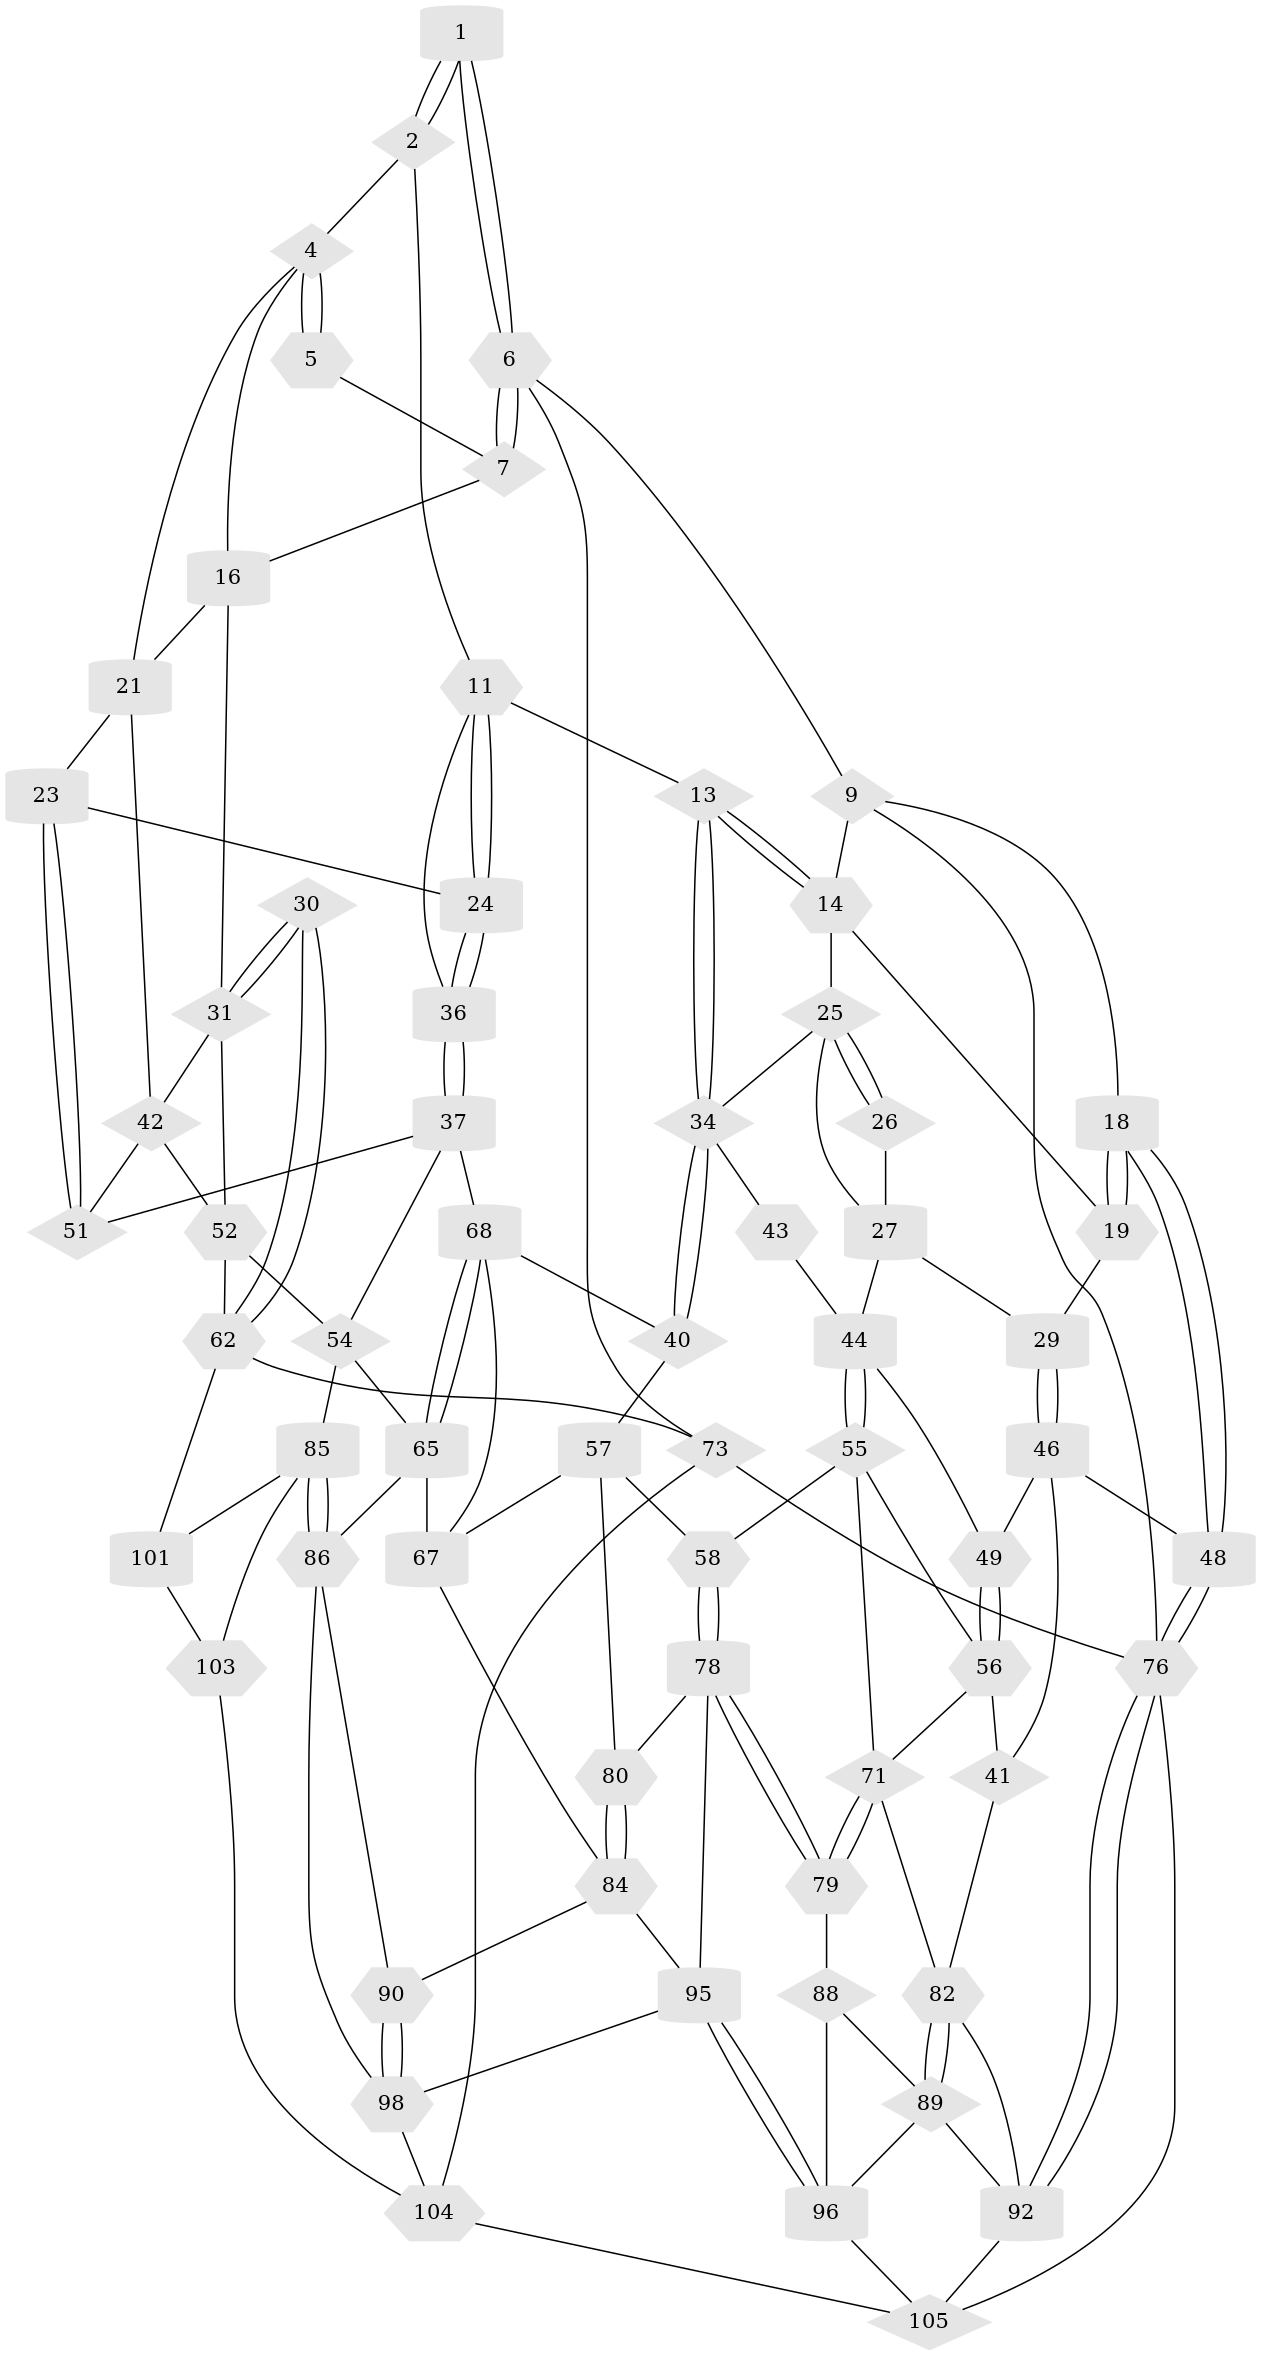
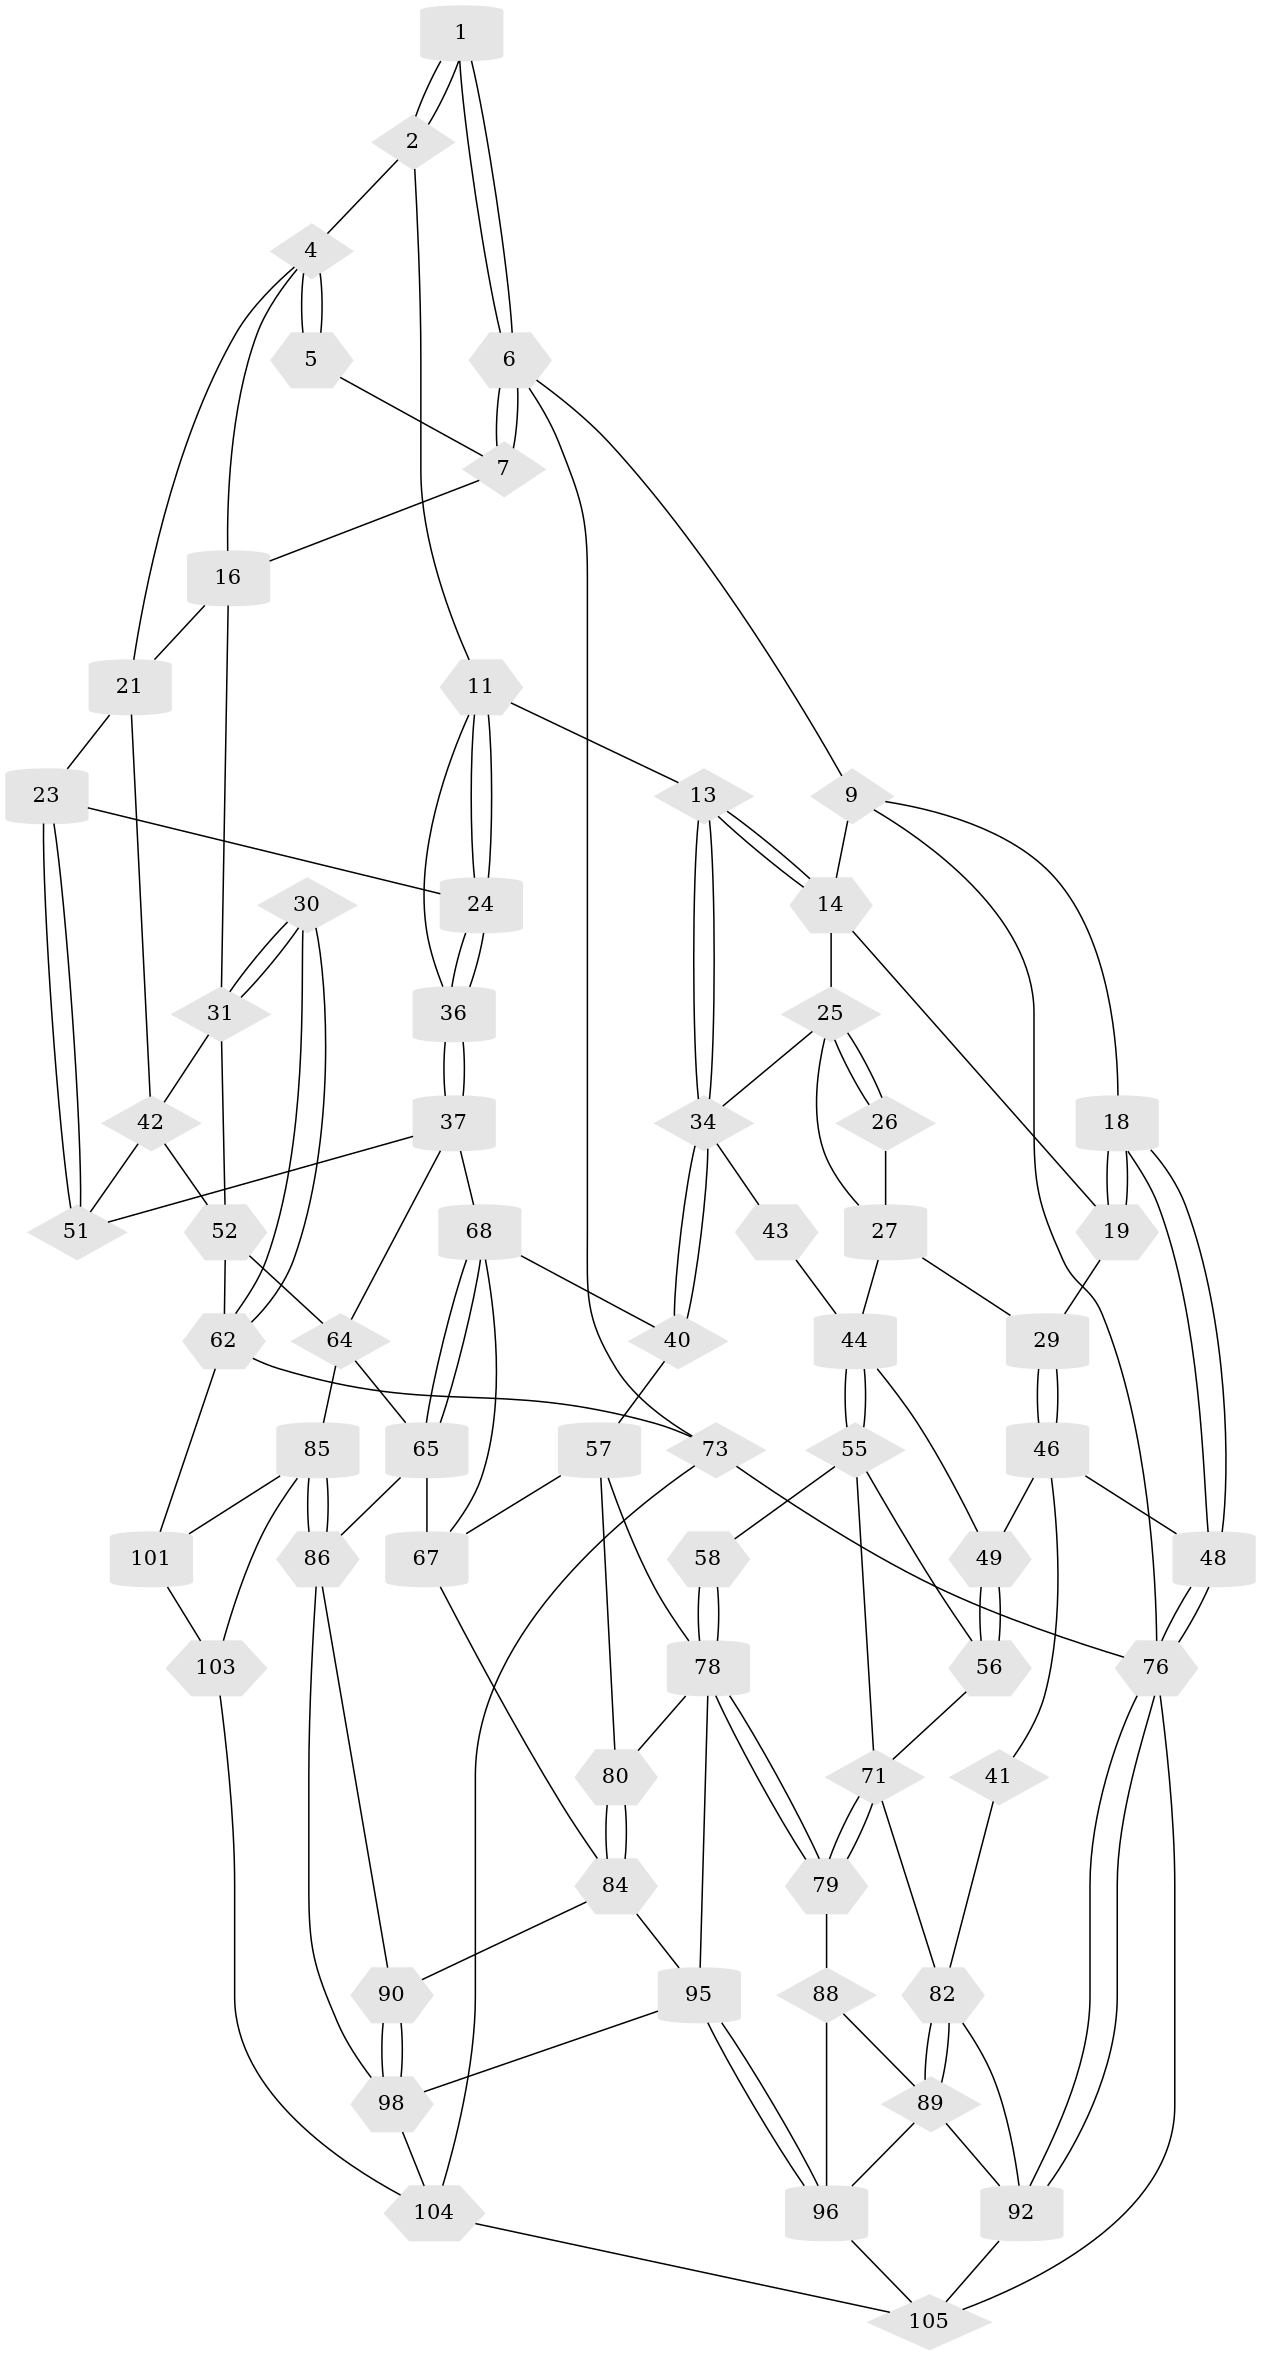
(341, 1341) -> (341, 1341)
(656, 1506) -> (642, 1563)
(995, 1723) -> none
